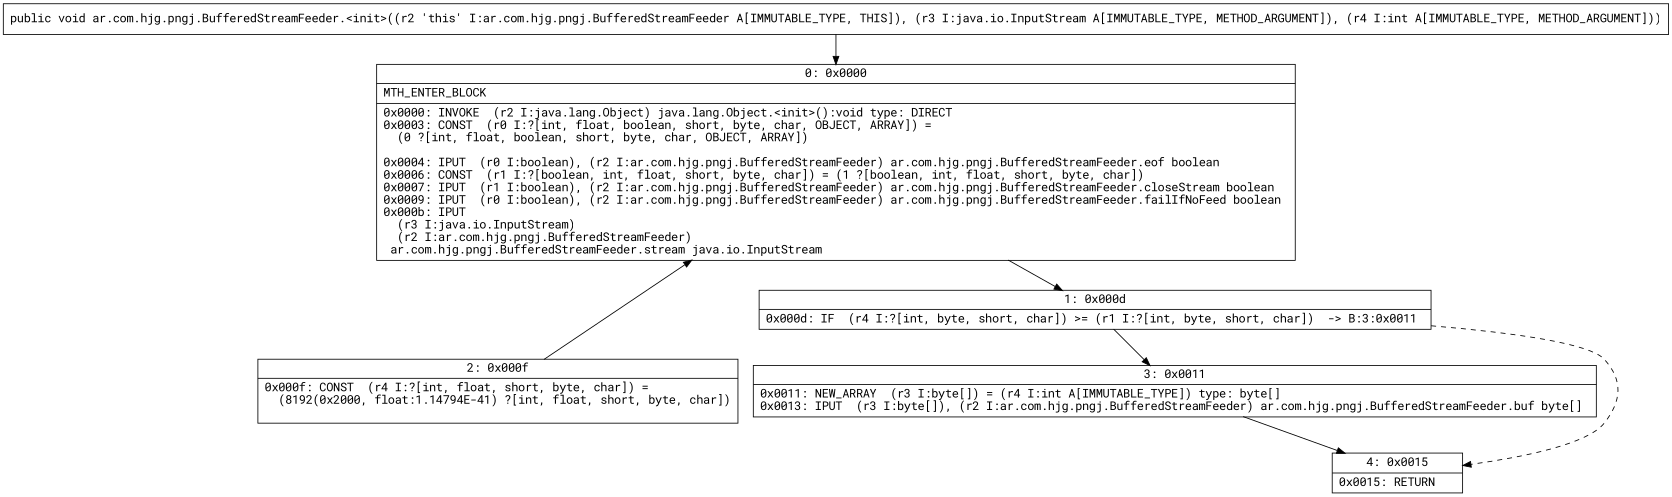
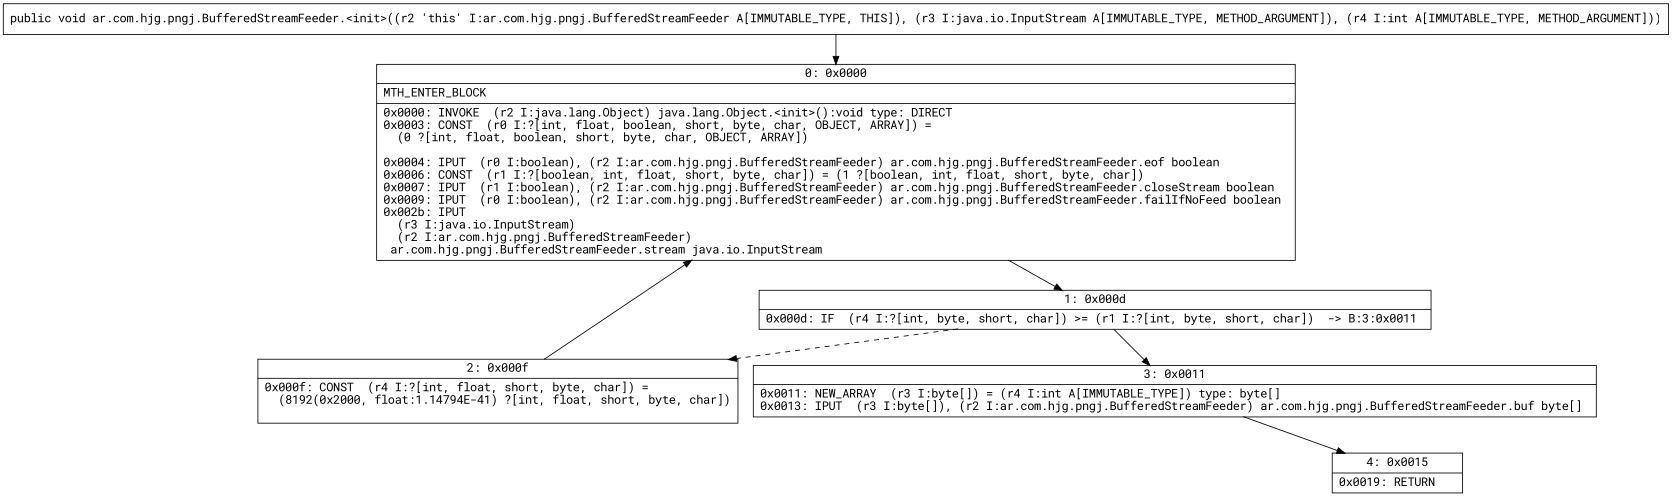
(431, 213) -> (431, 213)
(1614, 373) -> (847, 344)
(1397, 483) -> (1397, 483)
